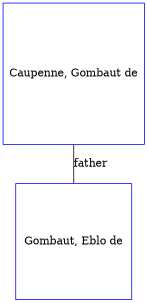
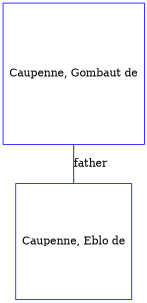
(74, 242) -> (74, 242)
